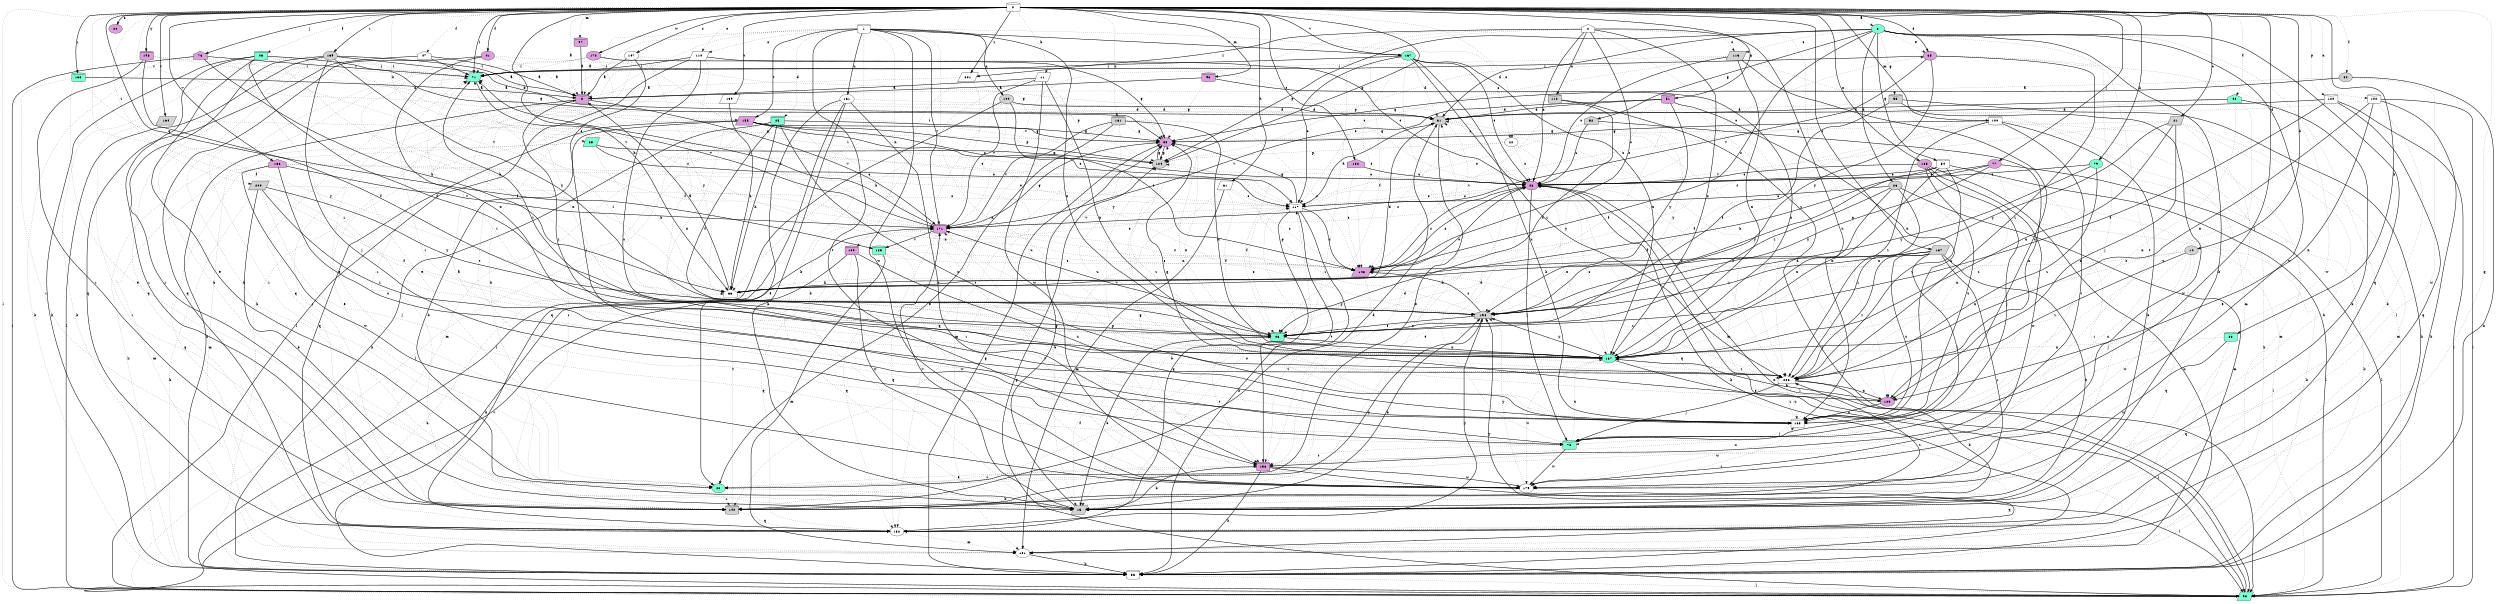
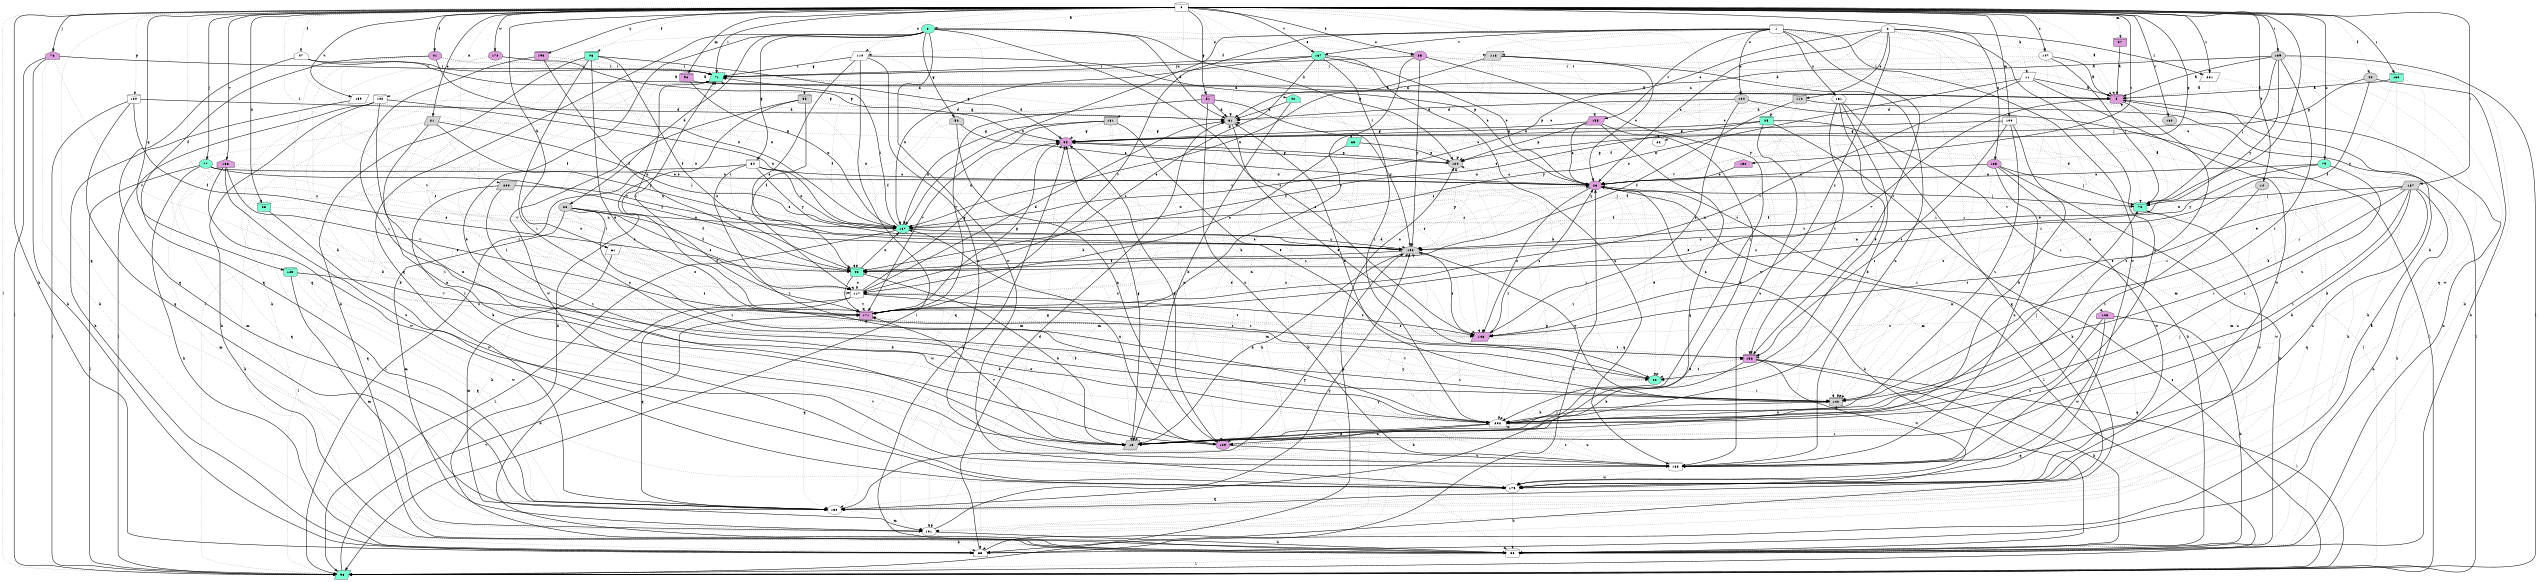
(116, 29) -> none
(166, 121) -> (2170, 121)
(1727, 122) -> (1519, 101)
(1012, 156) -> (754, 186)
(1995, 164) -> (206, 164)
(911, 239) -> (576, 309)
(852, 250) -> (2105, 315)
none -> (1654, 263)
none -> (1513, 521)
